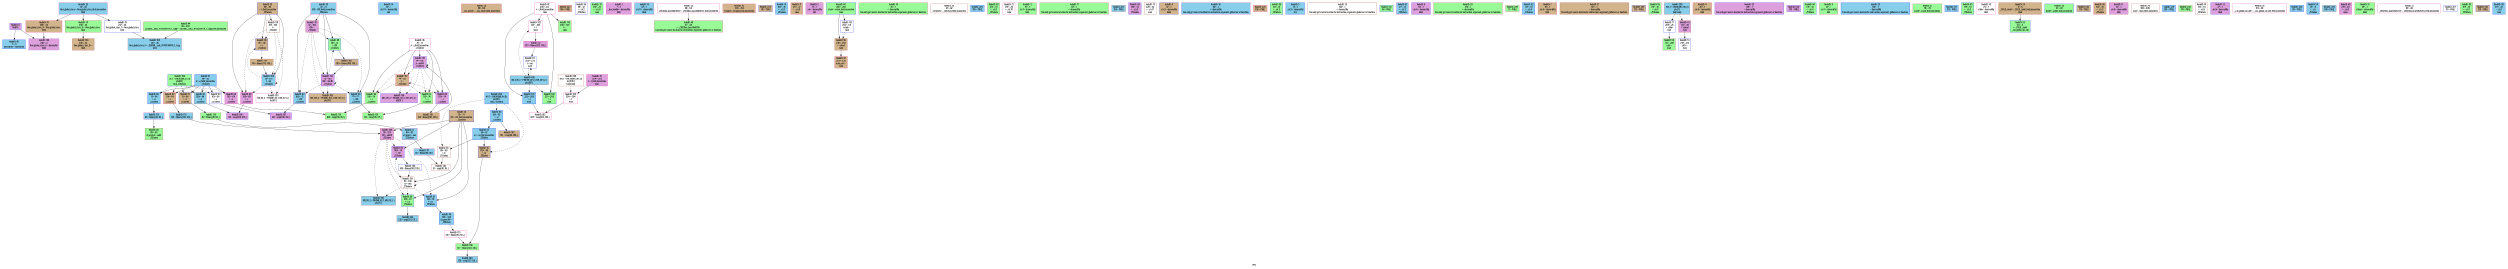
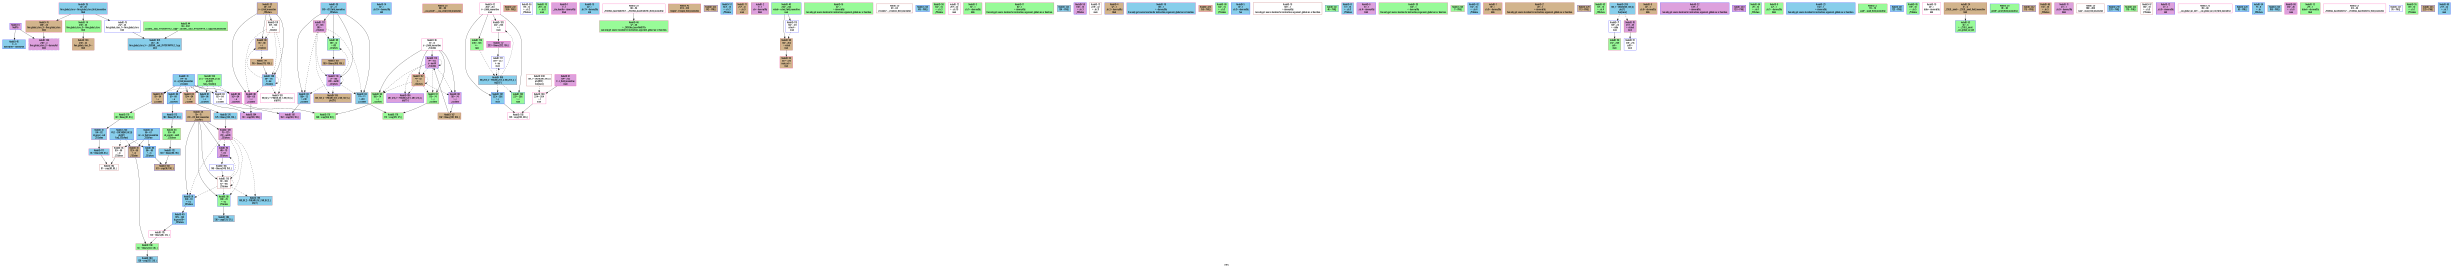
none -> (486, 62)
(491, 124) -> (149, 142)
none -> (170, 152)
